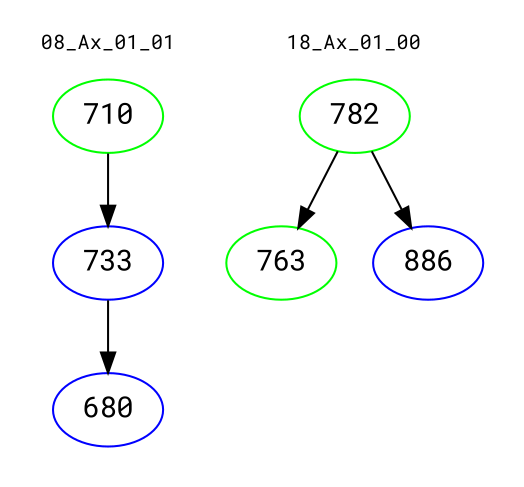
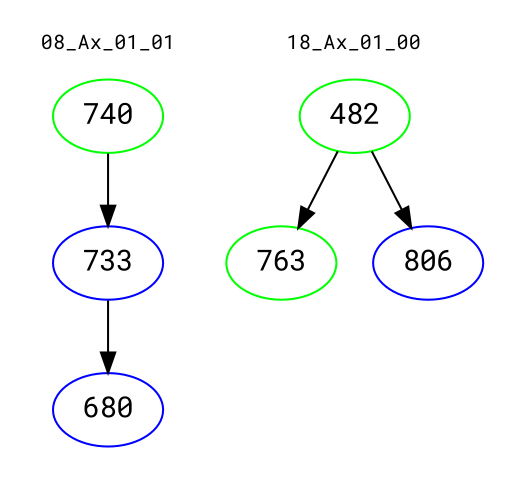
(108, 116) -> (108, 116)
(355, 116) -> (355, 116)
(428, 263) -> (428, 263)
